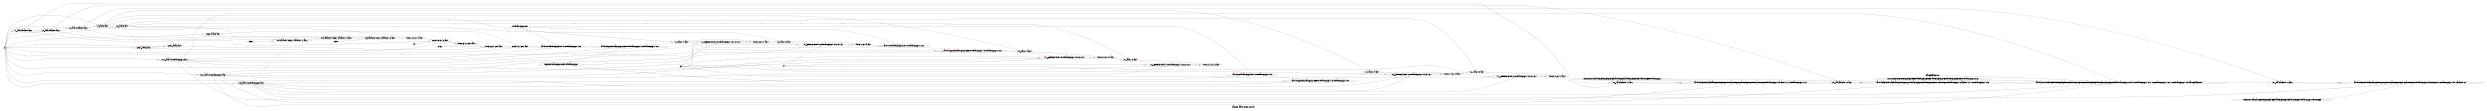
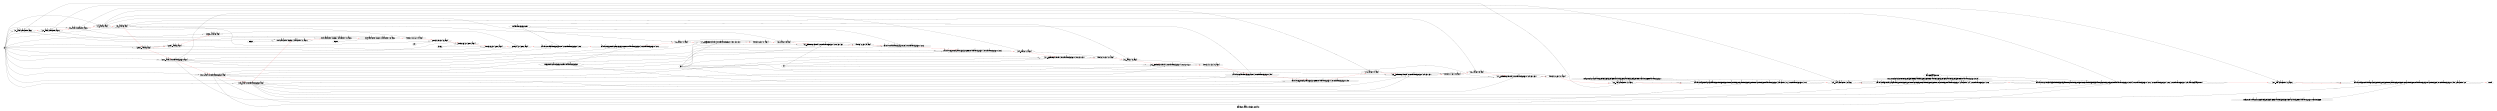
none -> (2490, 83)
